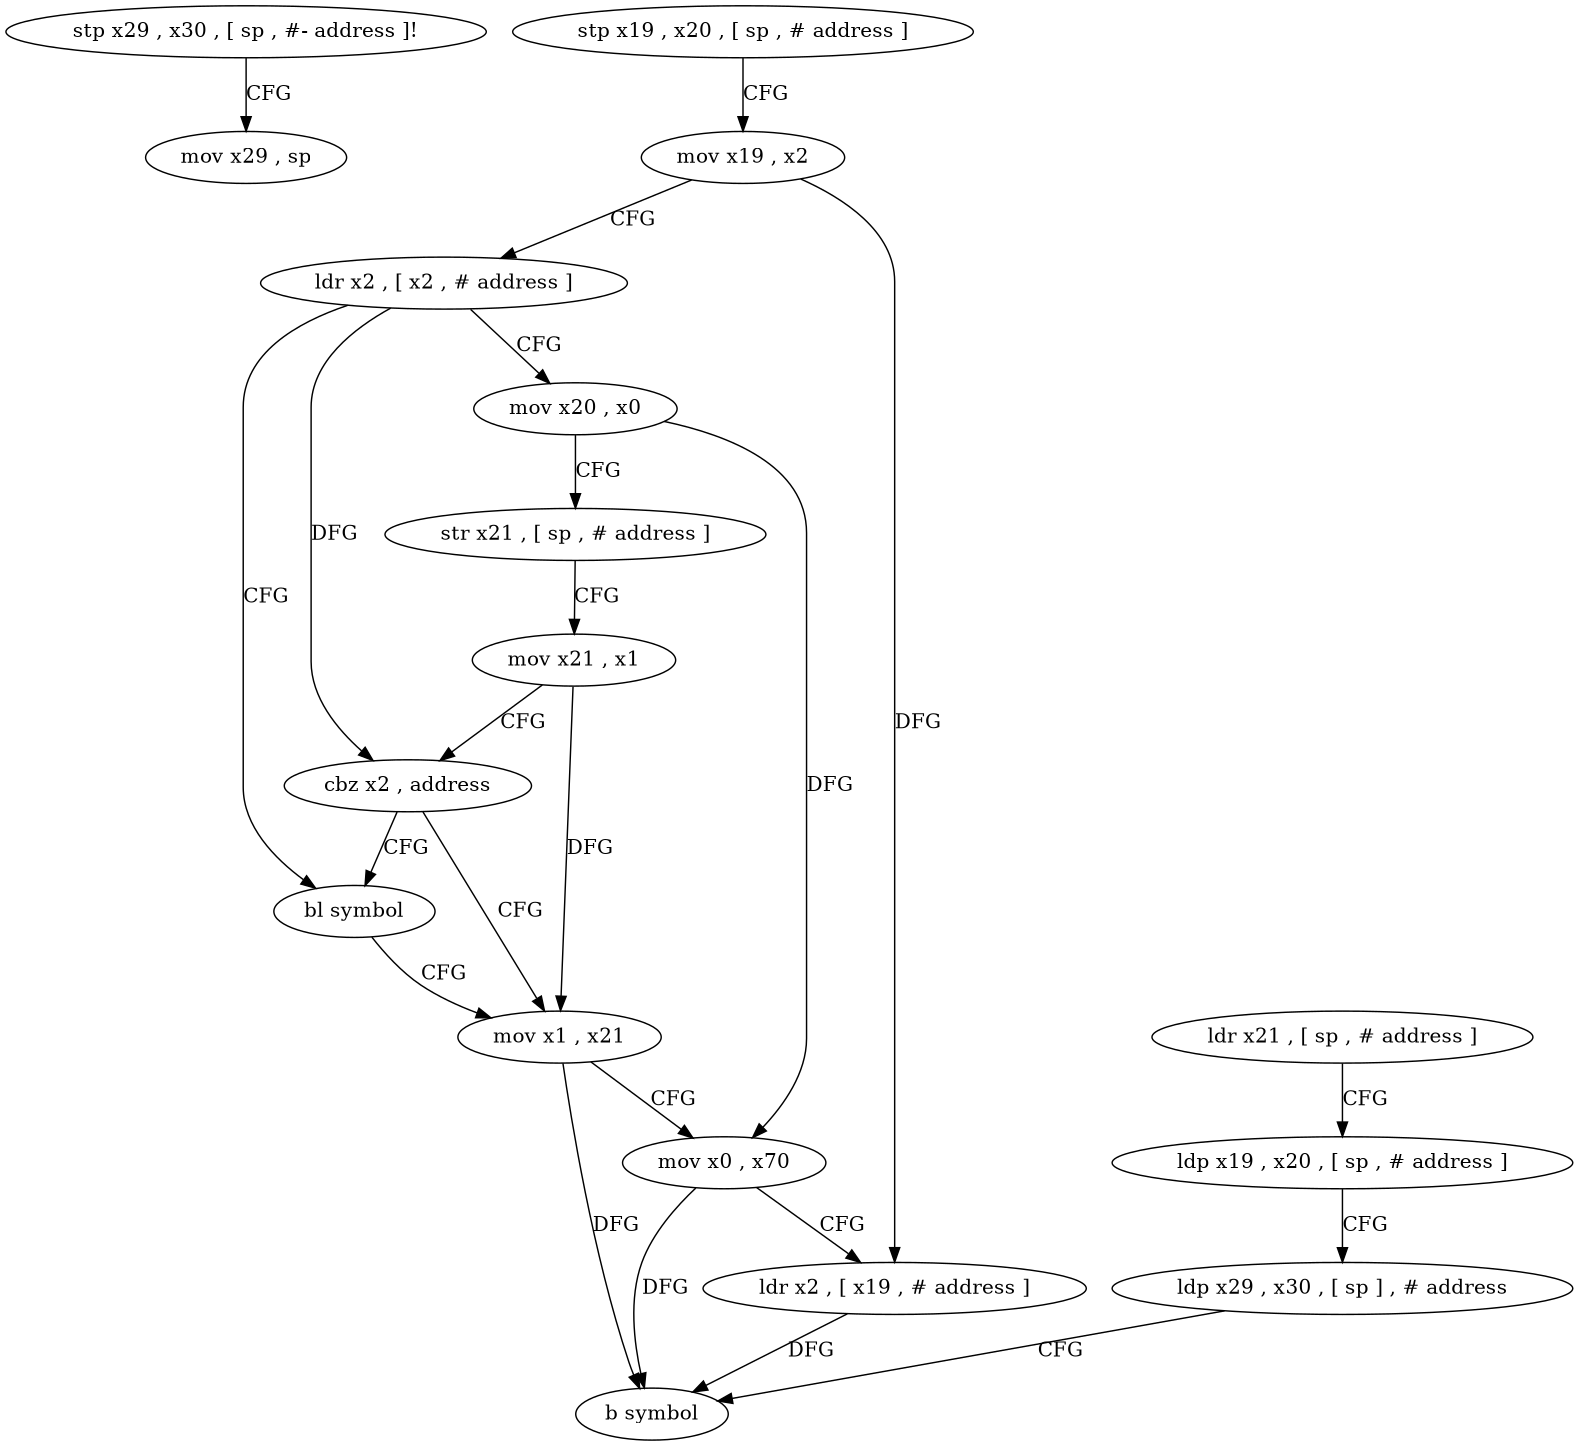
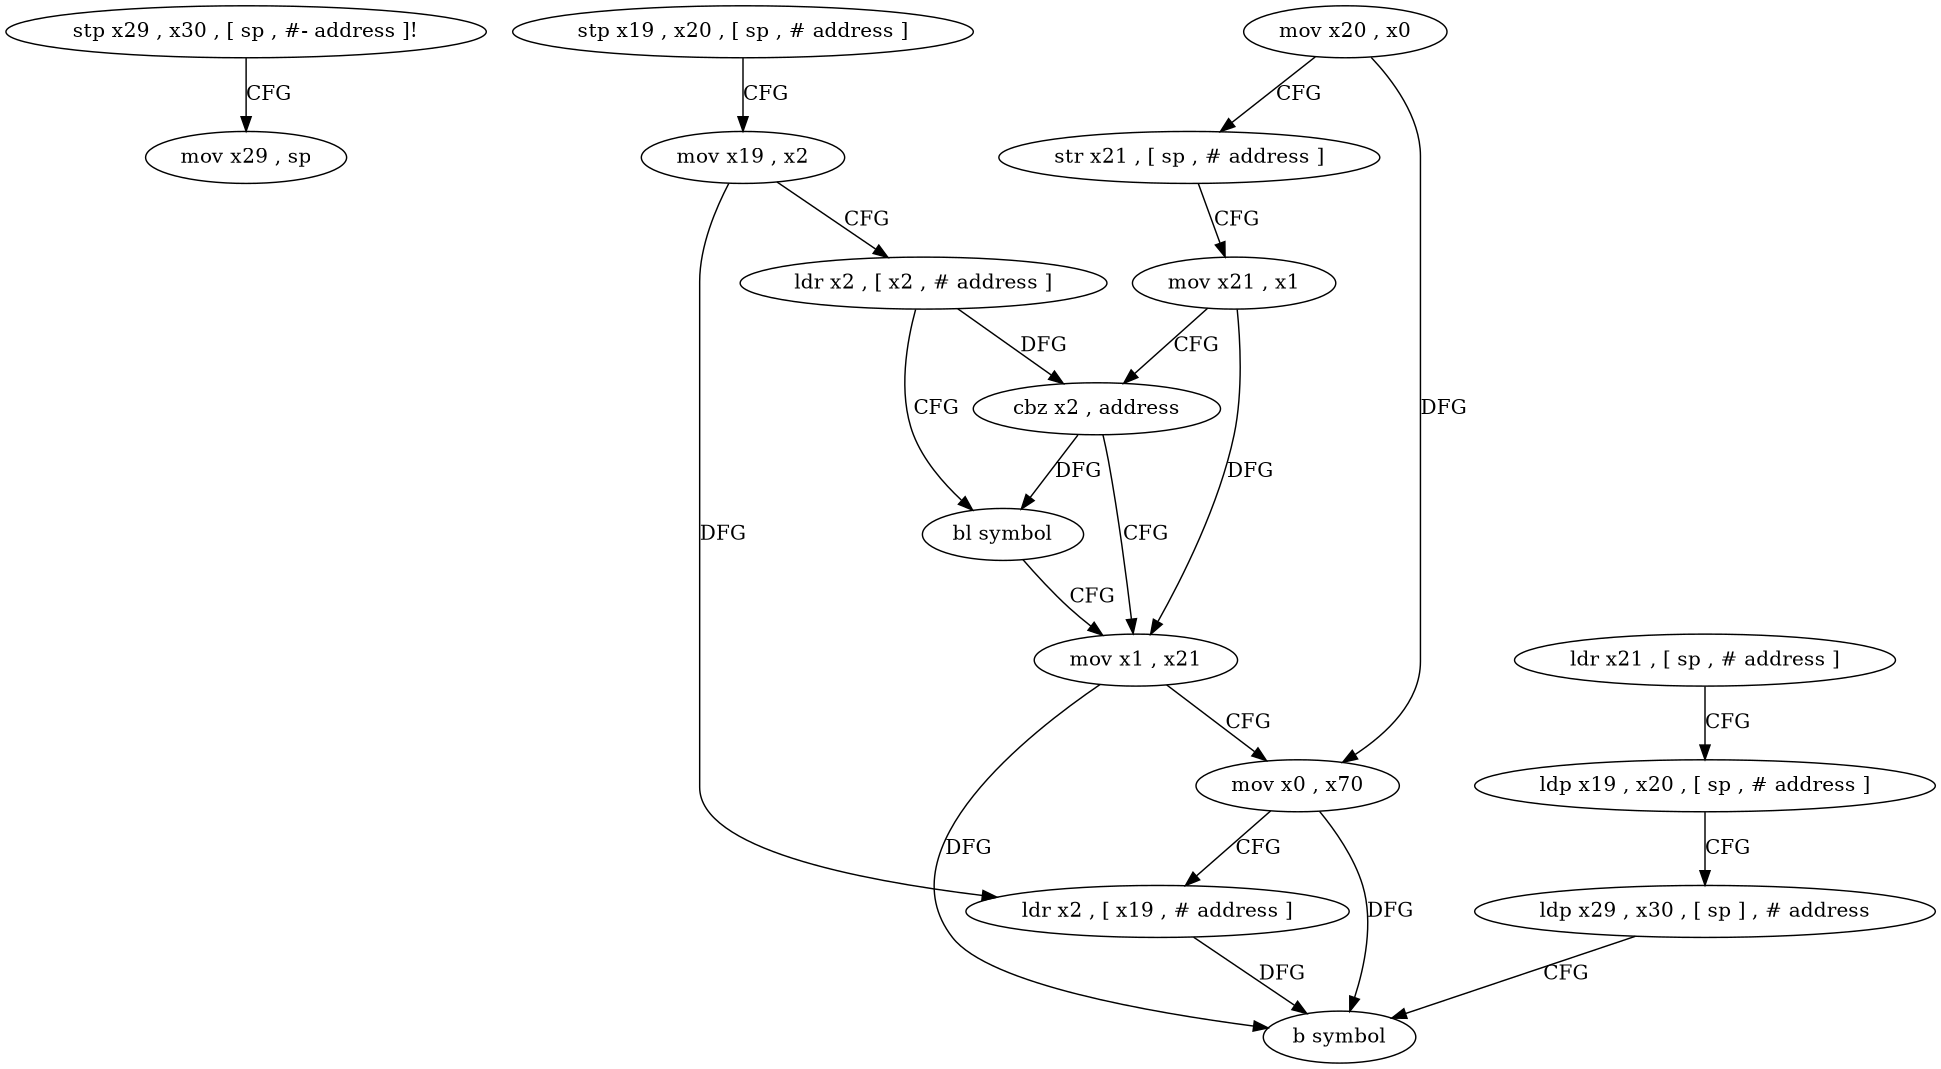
(505, 341) -> none
(406, 849) -> (1079, 472)
